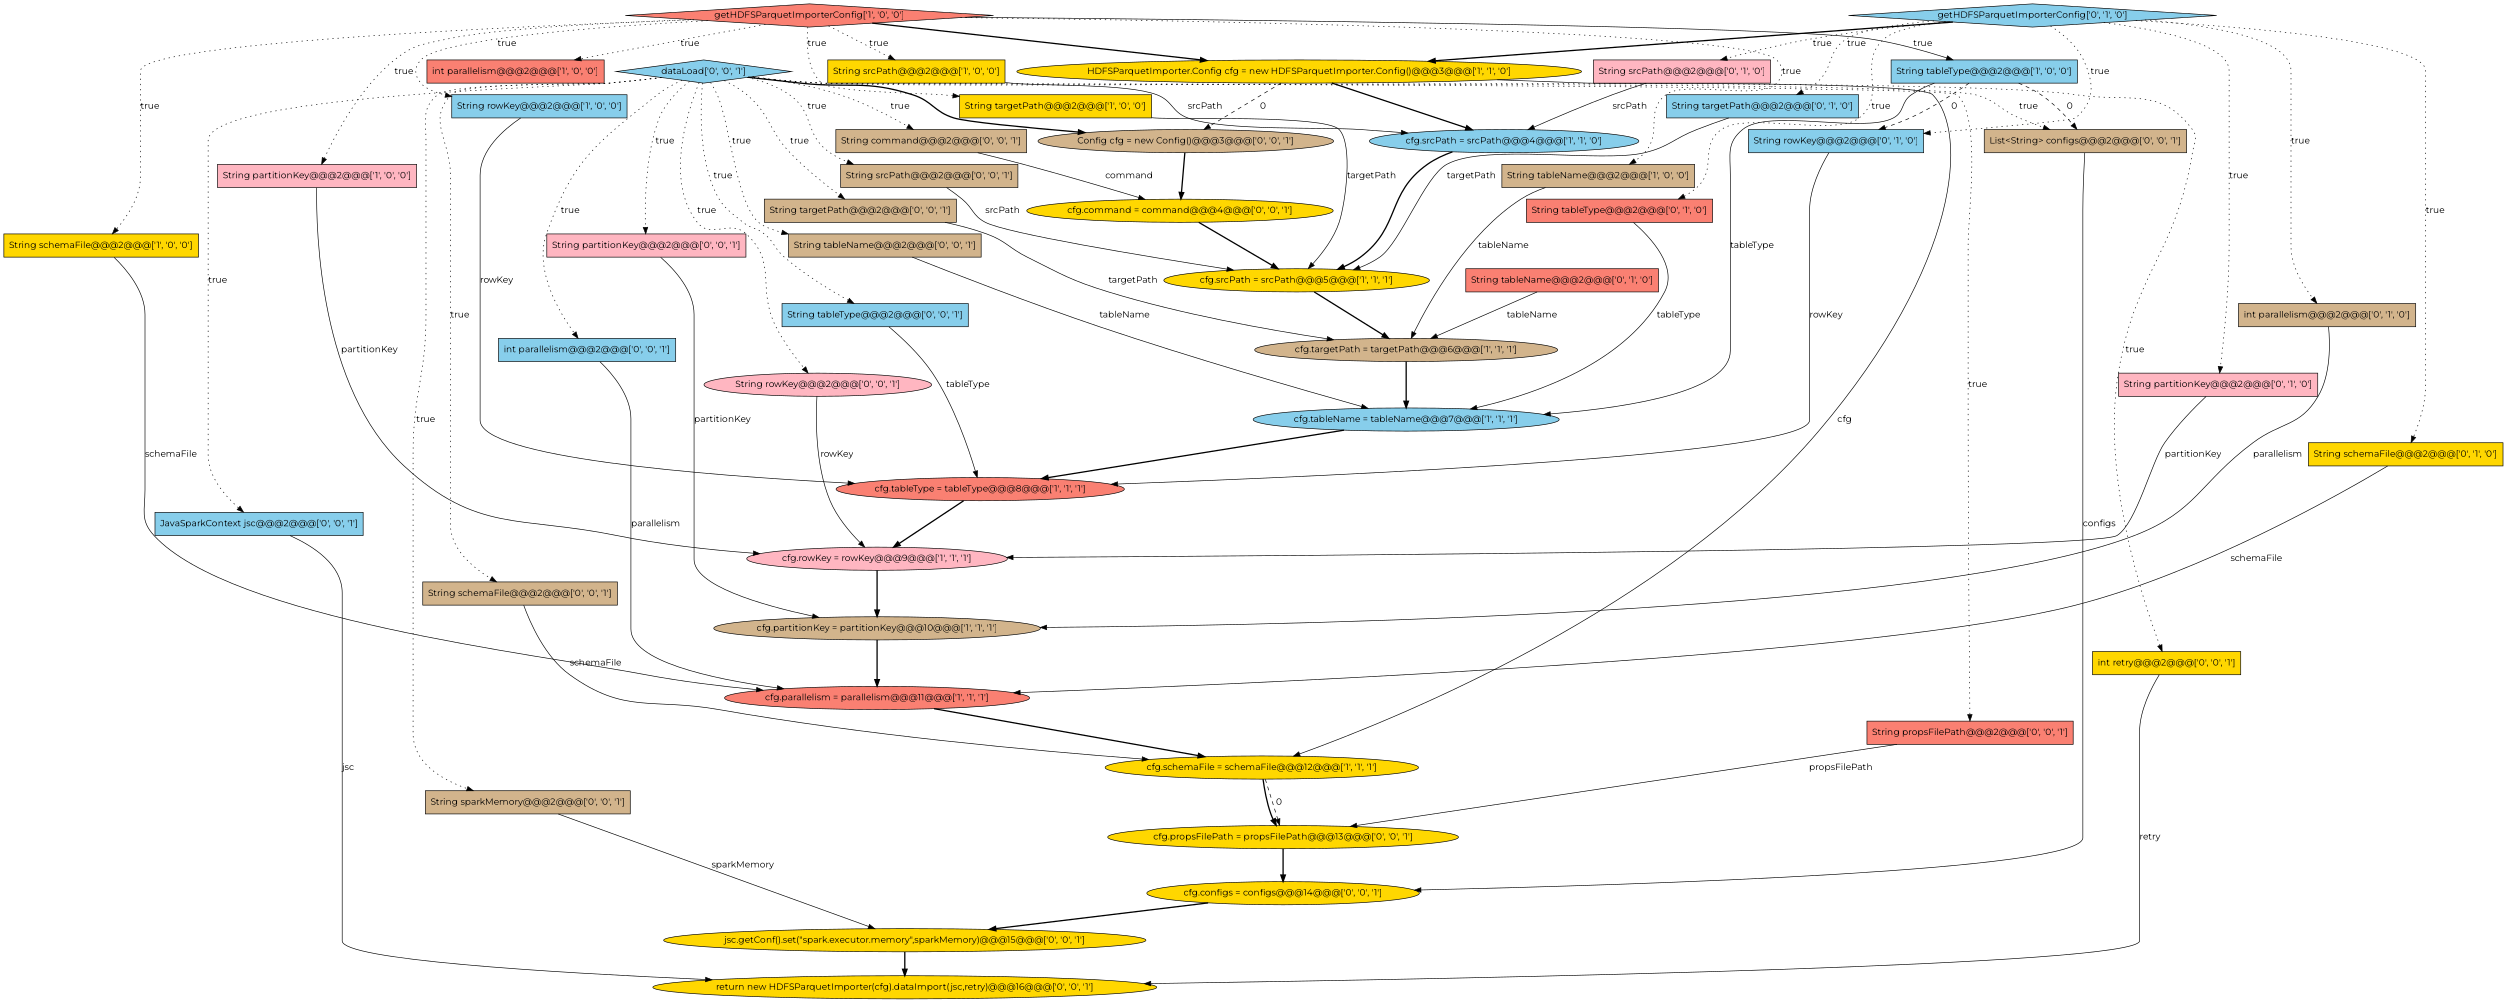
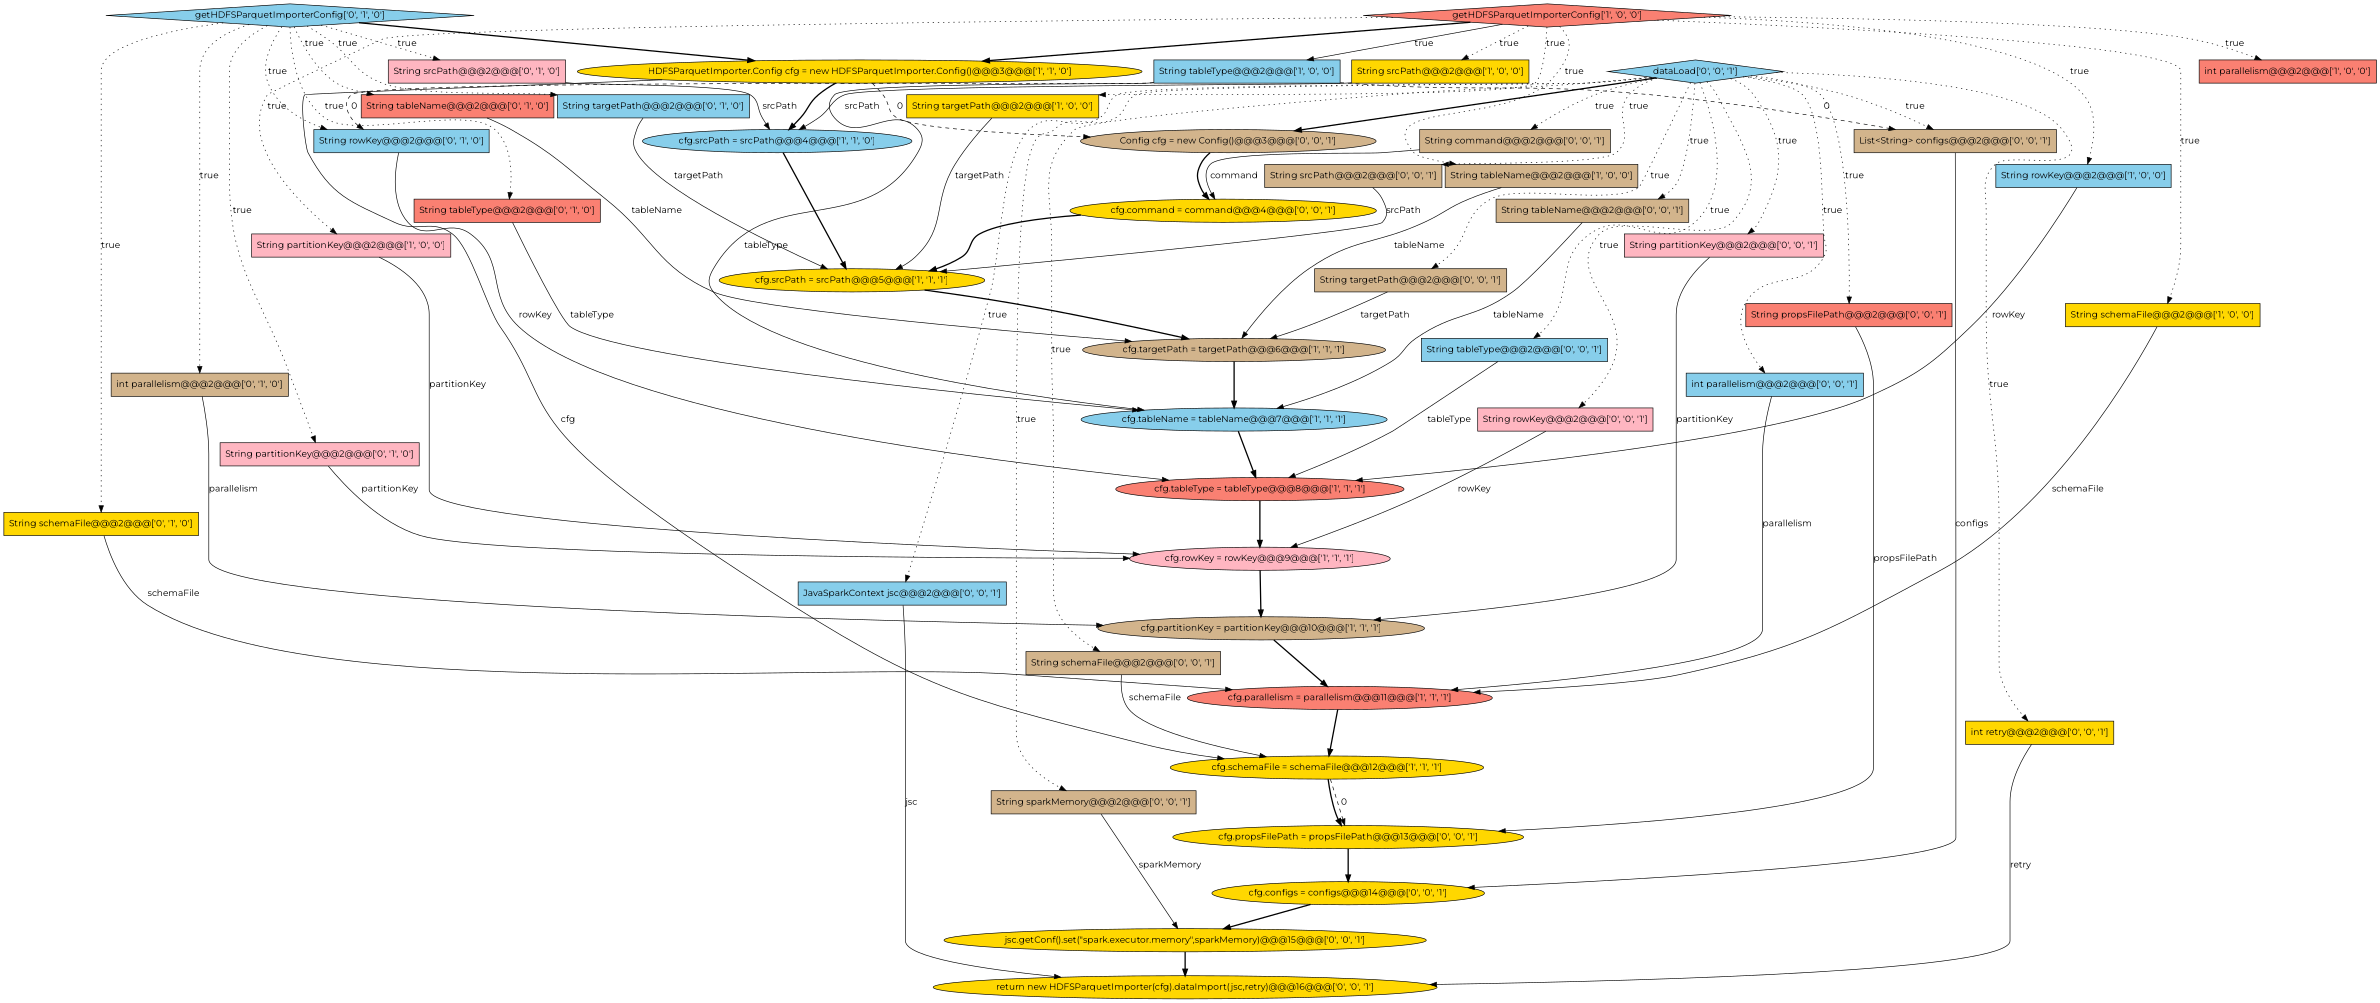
none -> (324, 72)
(818, 385) -> (1565, 420)
